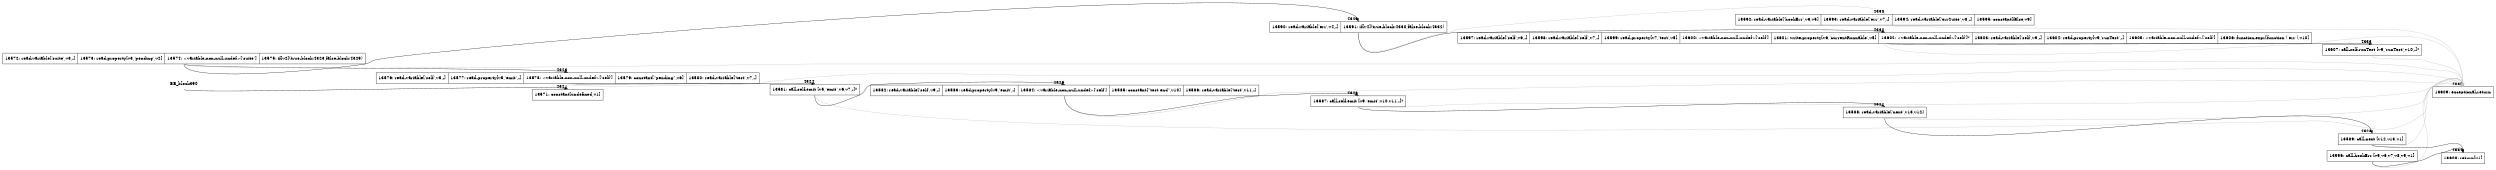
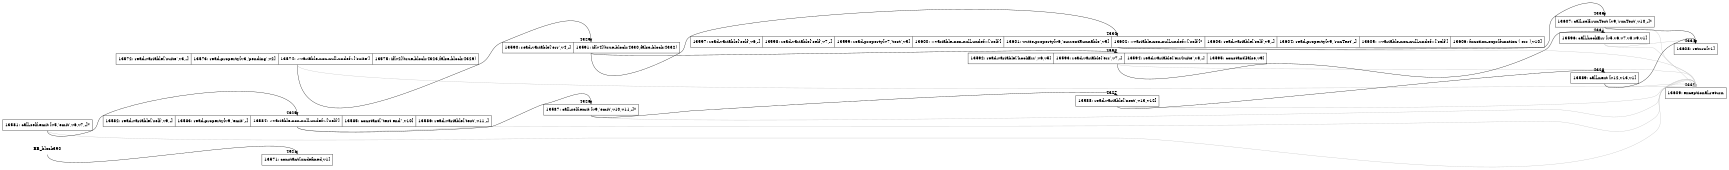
(1613, 16) -> (853, 53)
none -> (1660, 31)
none -> (1375, 72)
(568, 78) -> none
(2422, 160) -> (1649, 44)
